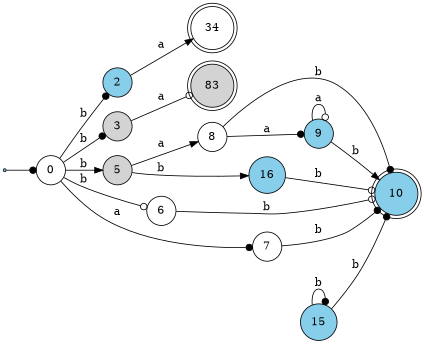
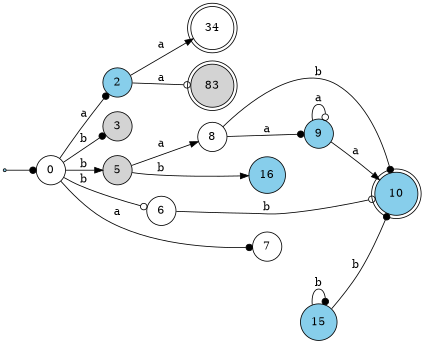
(159, 109) -> (158, 84)
(84, 114) -> (84, 114)
(356, 151) -> (356, 151)
(327, 184) -> none
(332, 238) -> none
